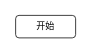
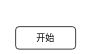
(45, 27) -> (45, 38)
